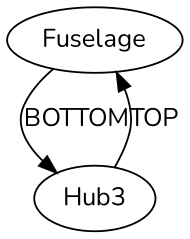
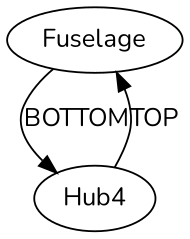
(95, 198) -> (95, 198)
